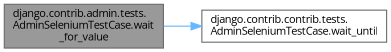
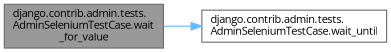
(294, 26) -> (294, 26)
